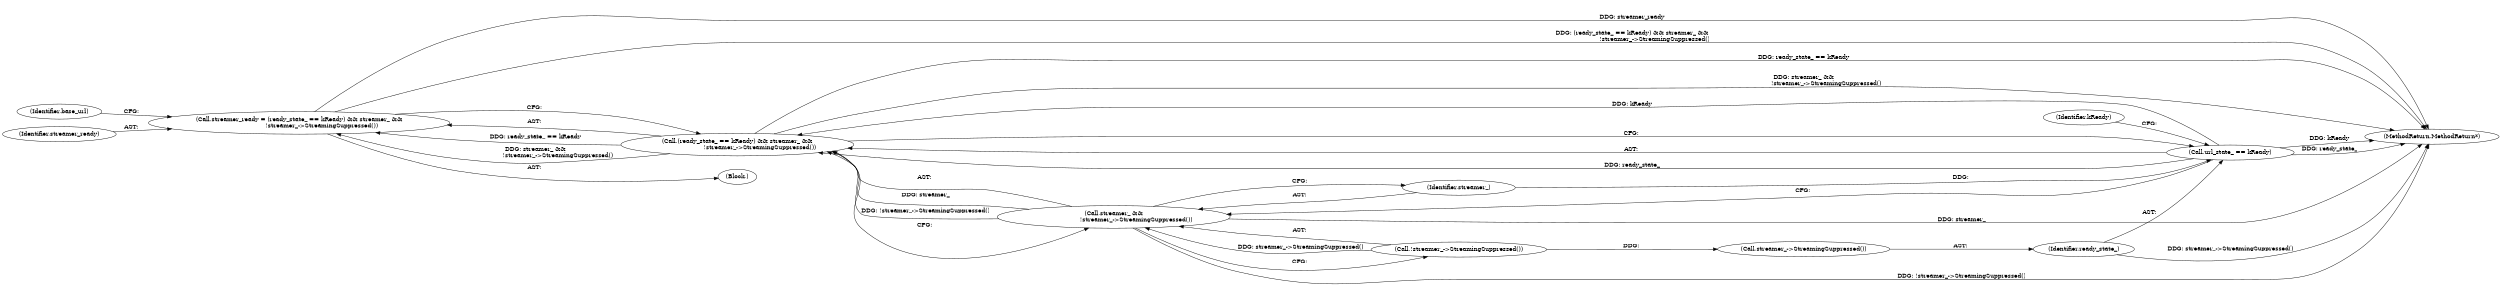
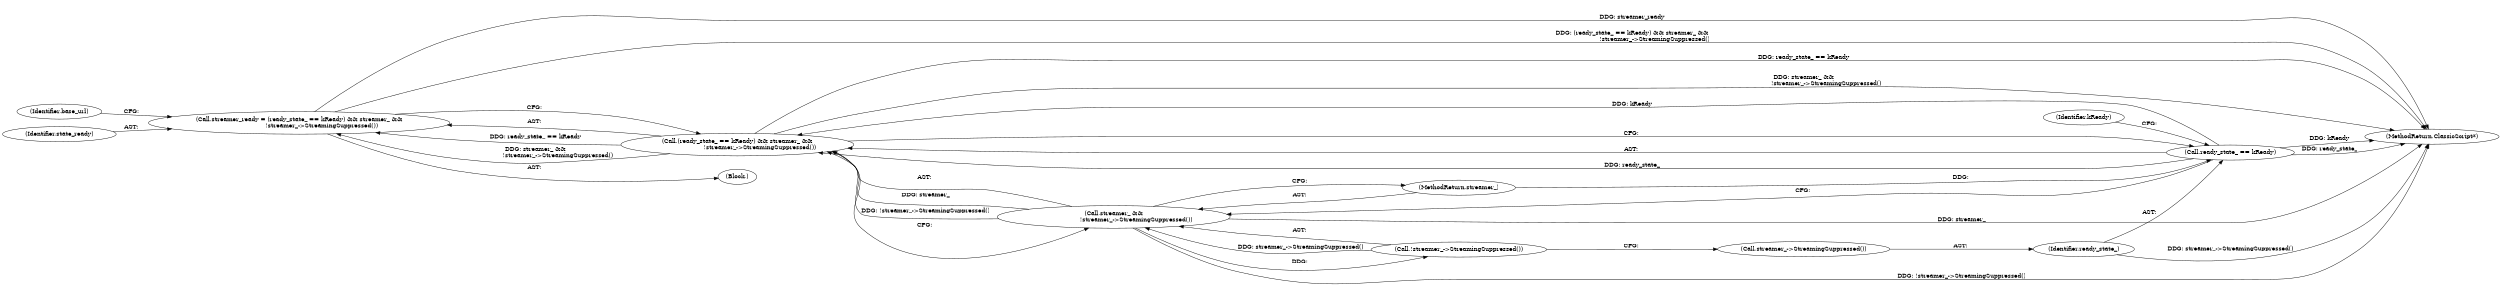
(59, 134) -> (59, 134)
(2432, 137) -> (2432, 137)
(2230, 153) -> (2230, 153)
(1459, 188) -> (1459, 188)
(1632, 246) -> (1632, 246)
(1301, 262) -> (1301, 262)
